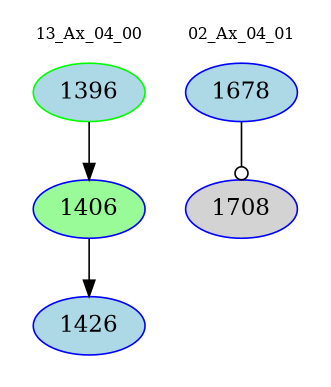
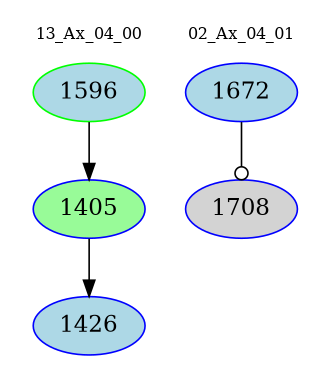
(89, 92) -> (89, 92)
(242, 92) -> (242, 92)
(89, 209) -> (89, 209)
